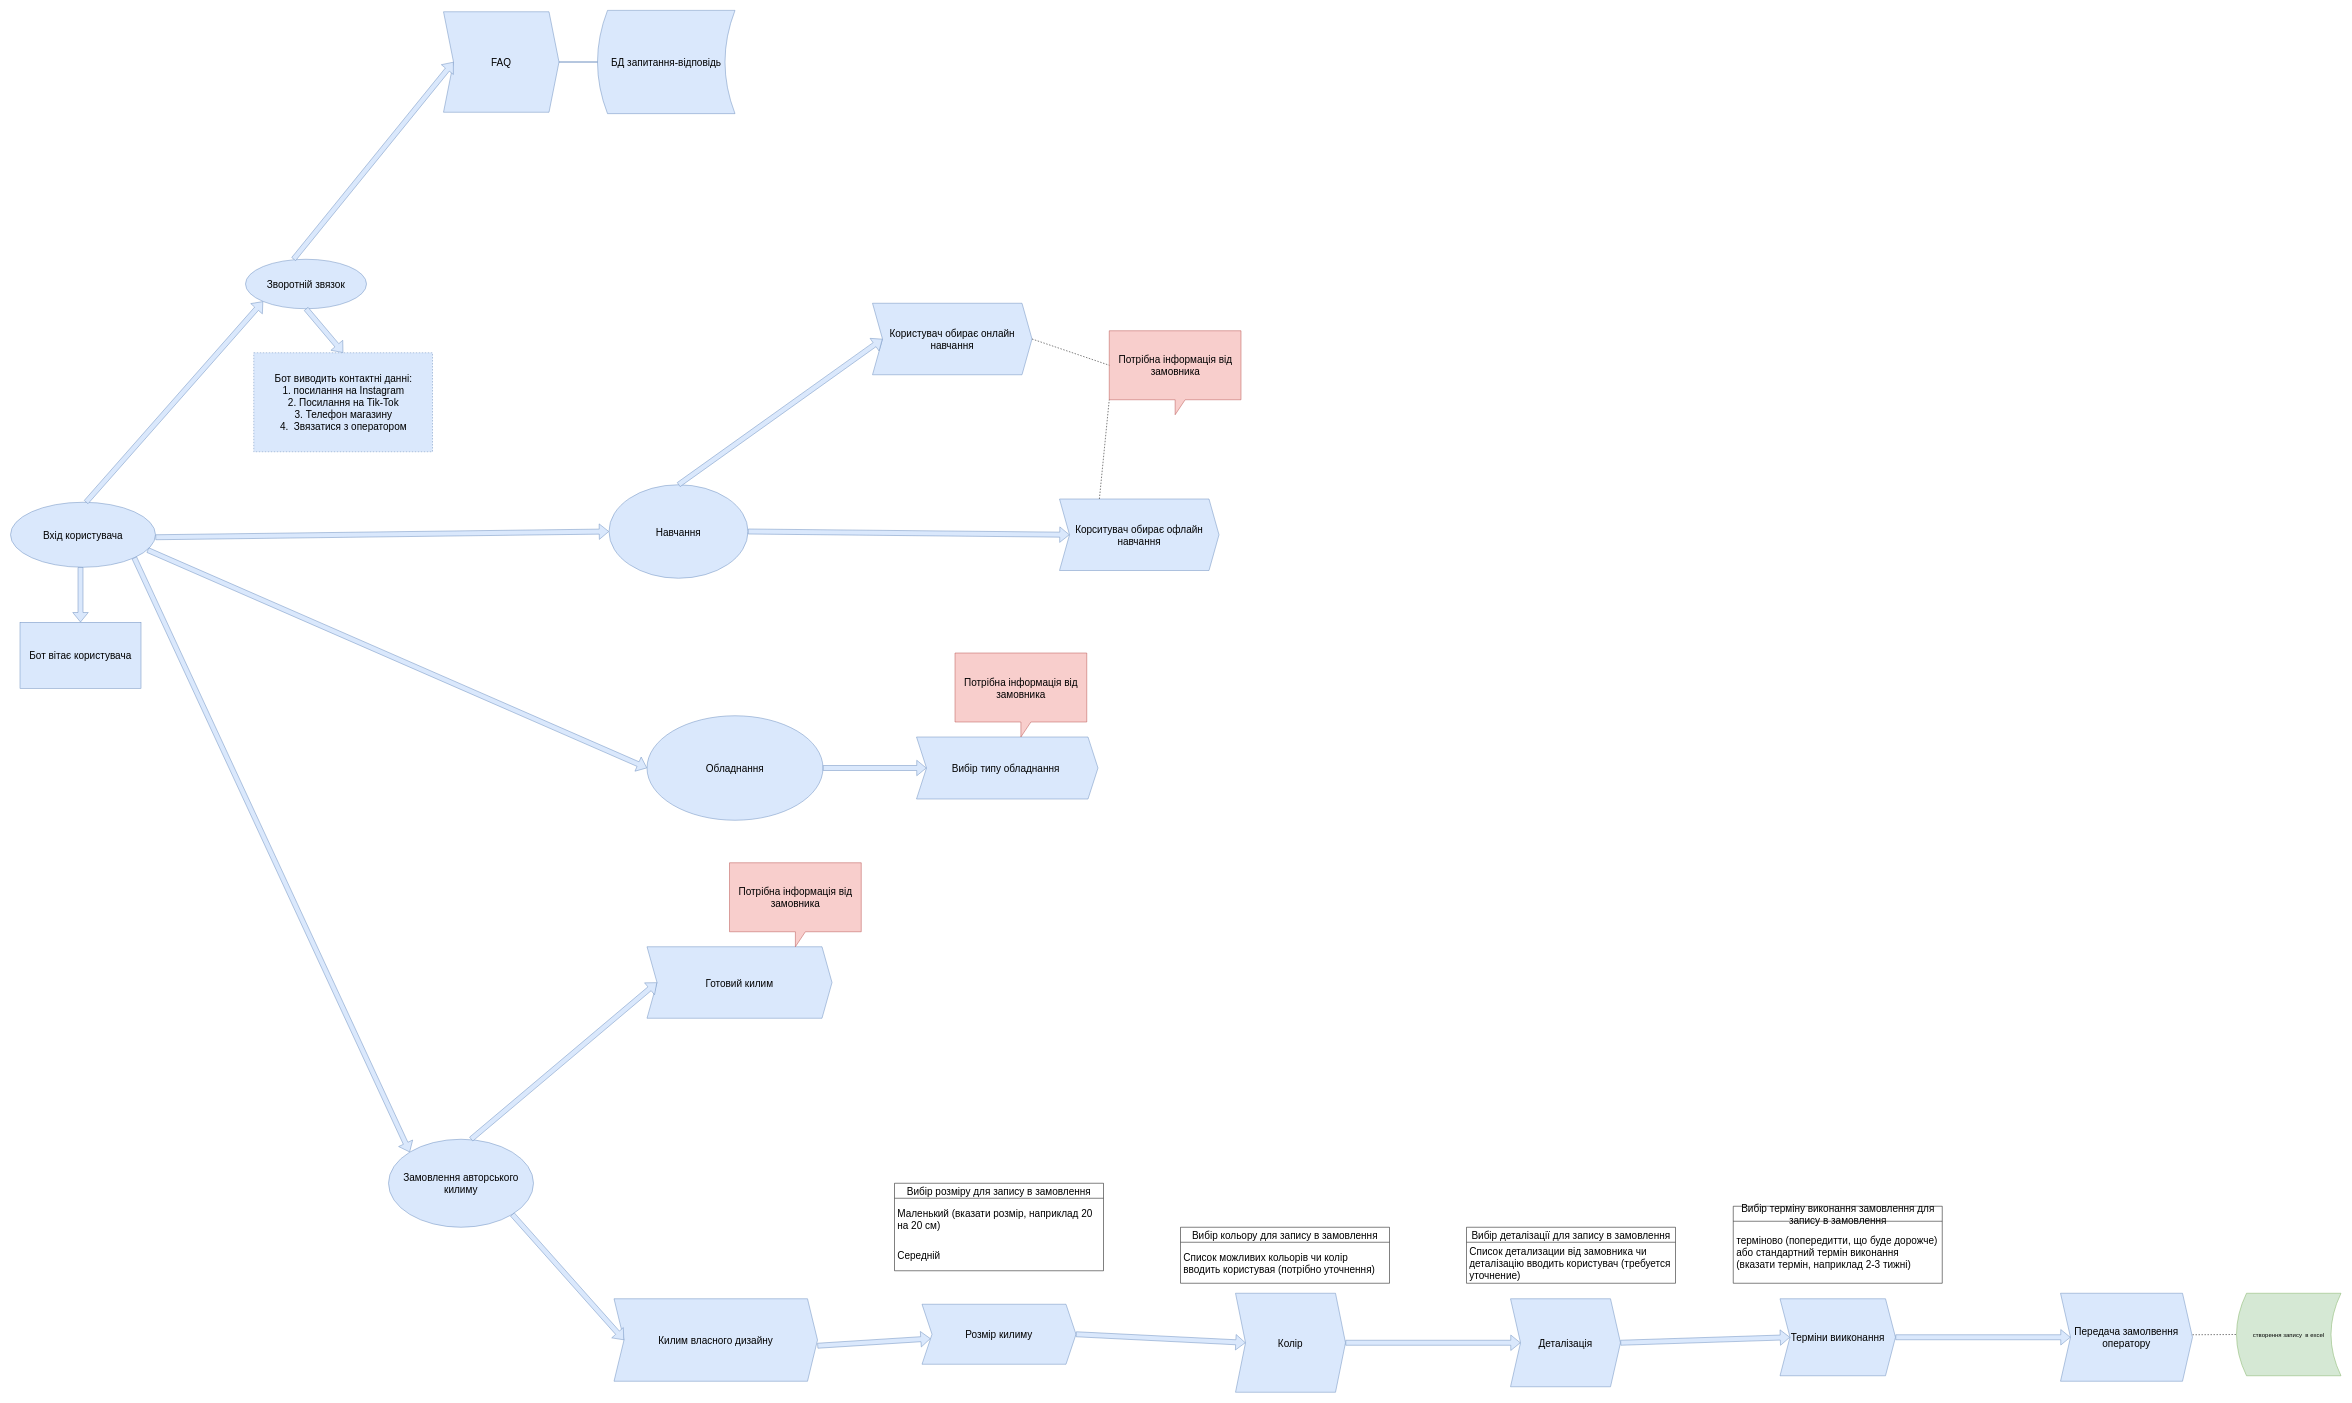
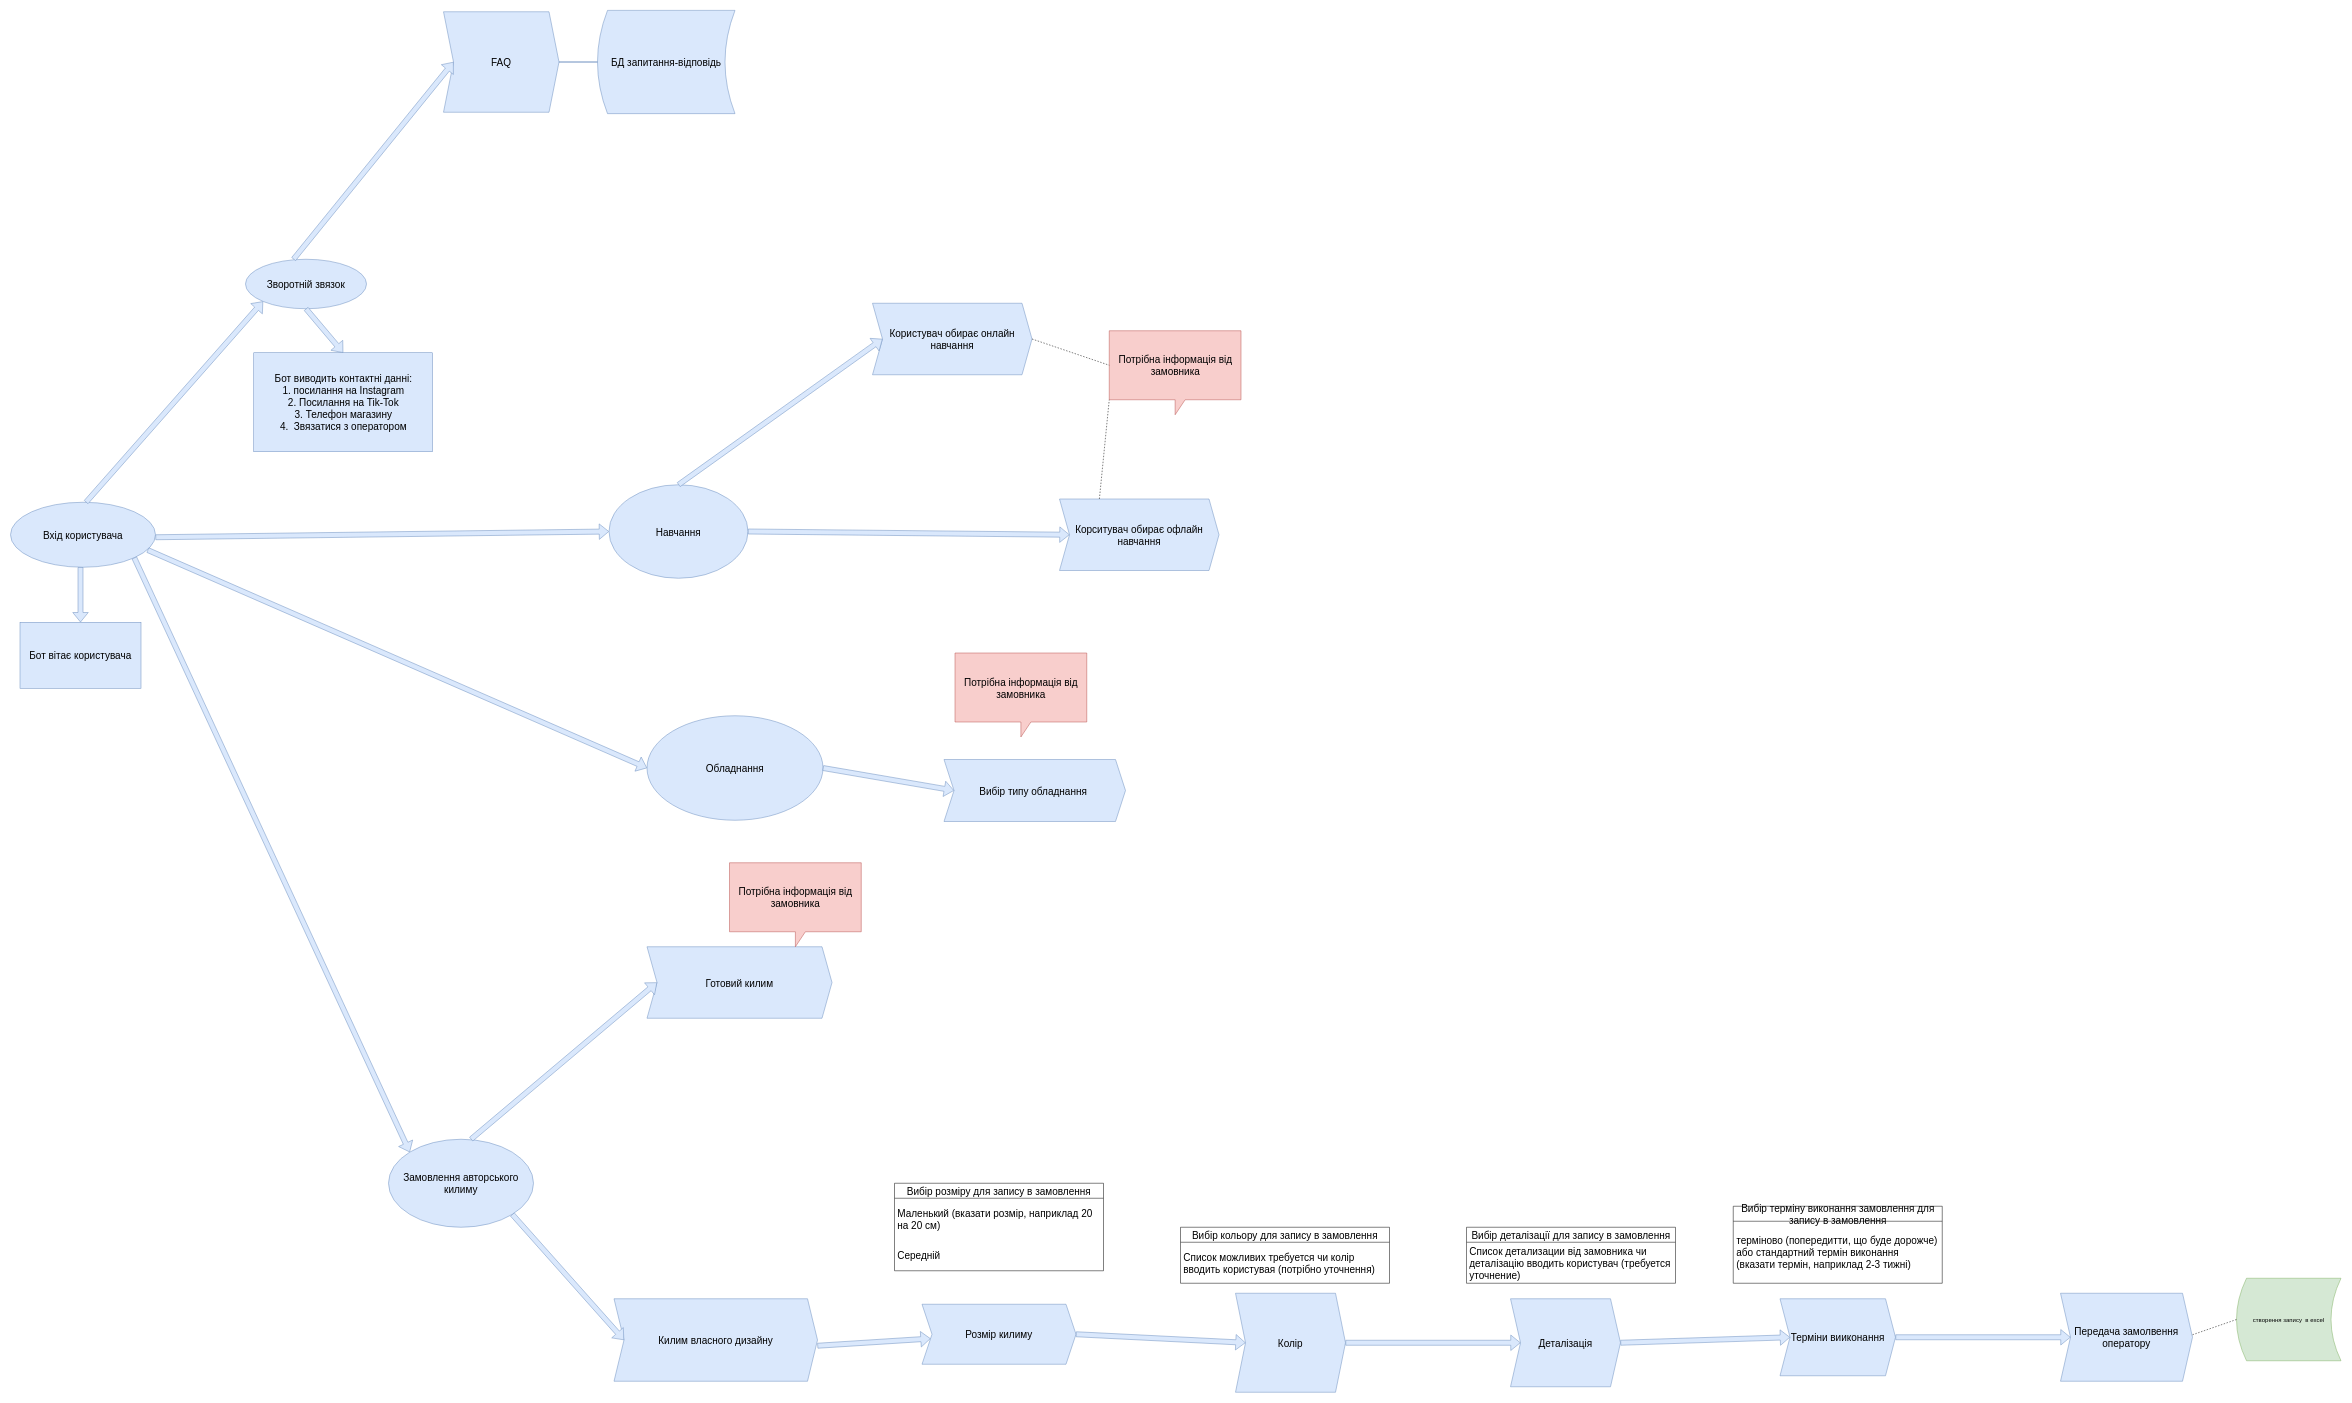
(343, 402) -> (343, 402)
(1007, 768) -> (1035, 791)
(1285, 1263) -> (1285, 1263)
(2289, 1335) -> (2289, 1320)
